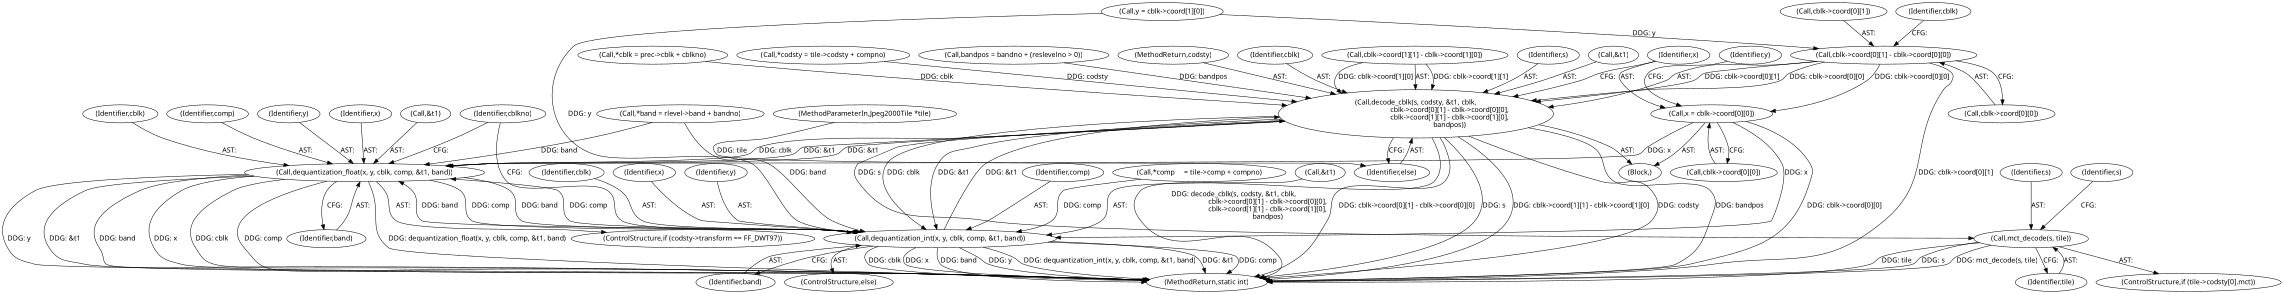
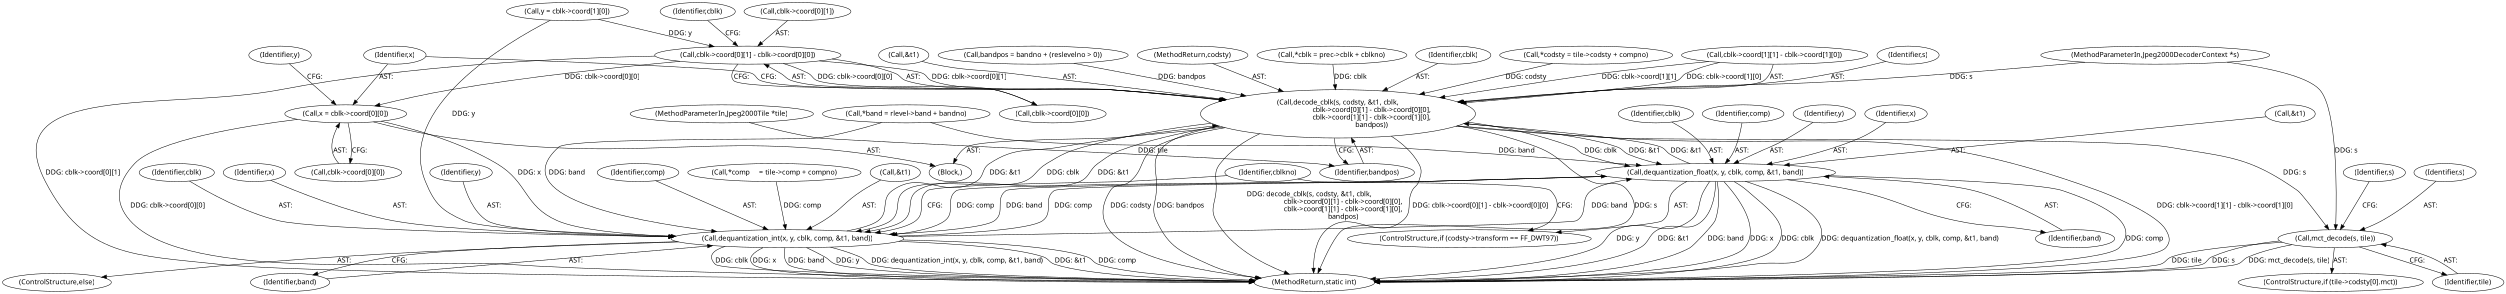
none -> (2155, 55)
(441, 144) -> (1459, 184)
(1358, 161) -> none
(1392, 173) -> (1367, 173)
